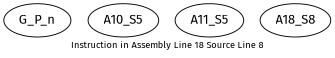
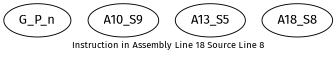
(123, 20) -> (123, 20)
(209, 20) -> (210, 20)
